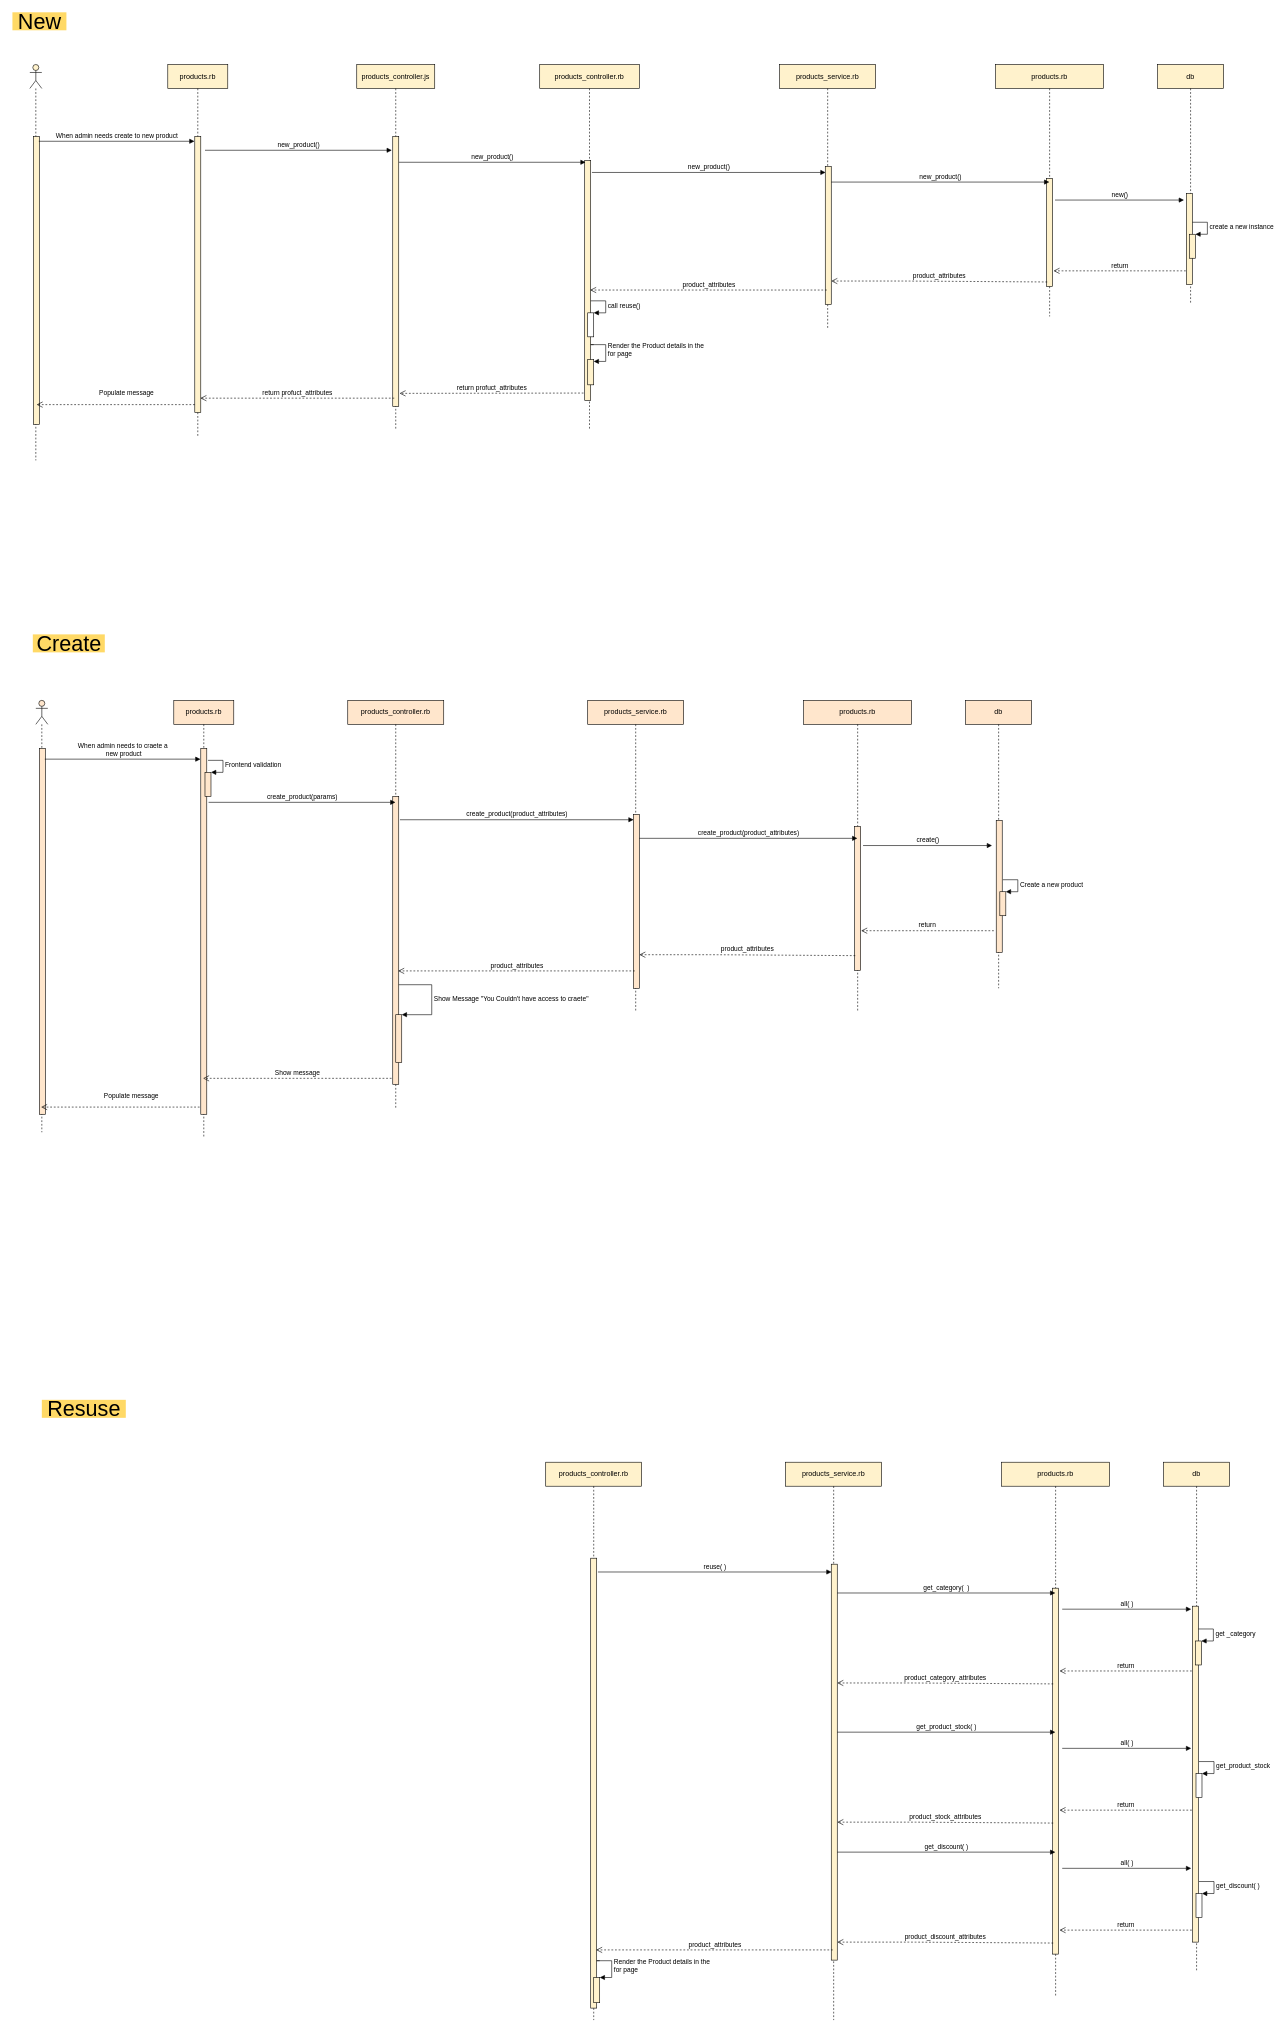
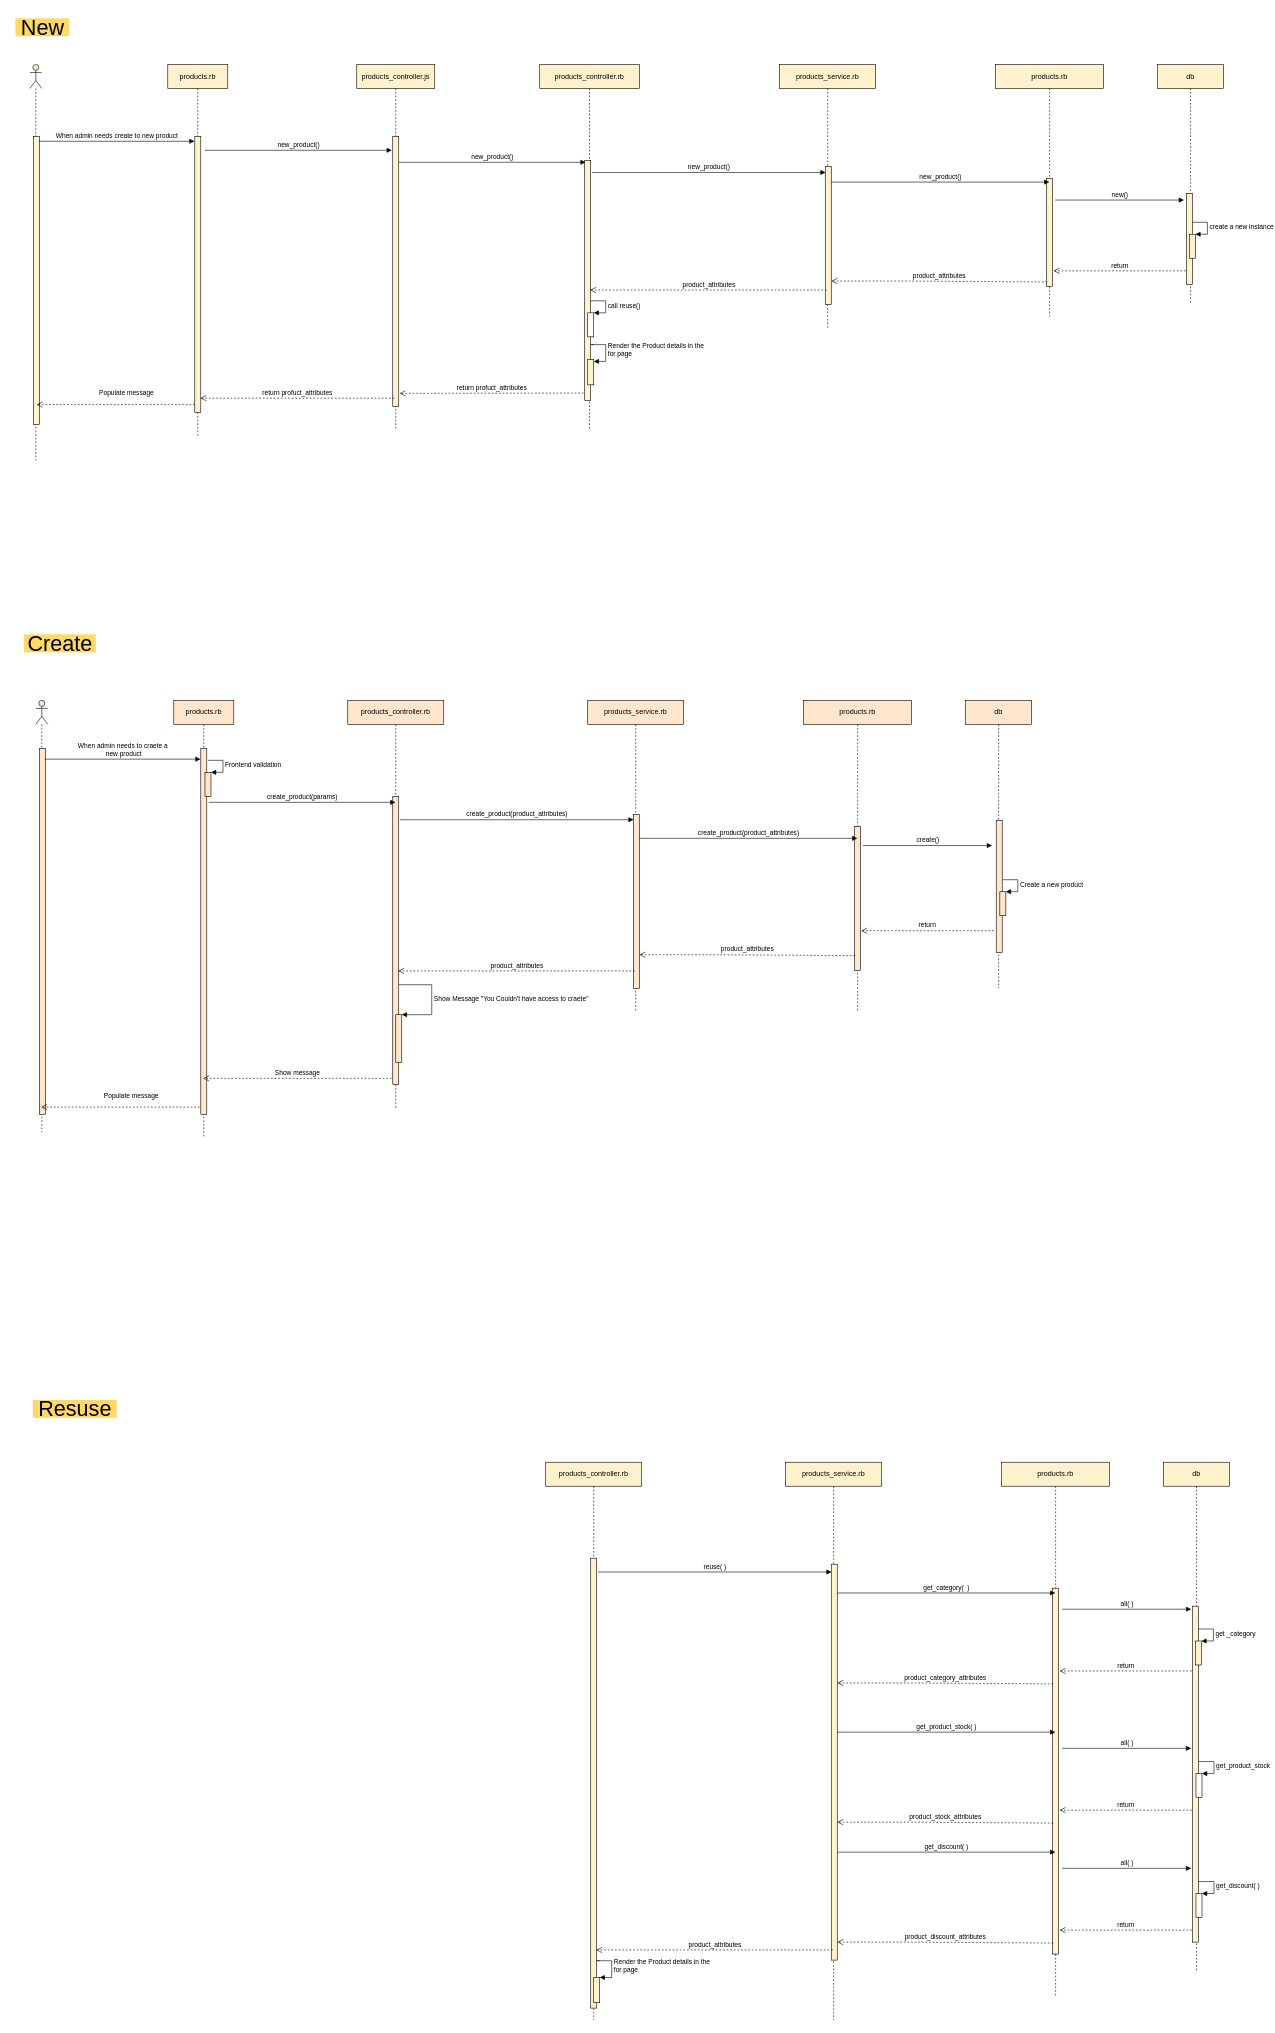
(39, 21) -> (42, 27)
(69, 644) -> (60, 644)
(84, 1409) -> (75, 1409)
